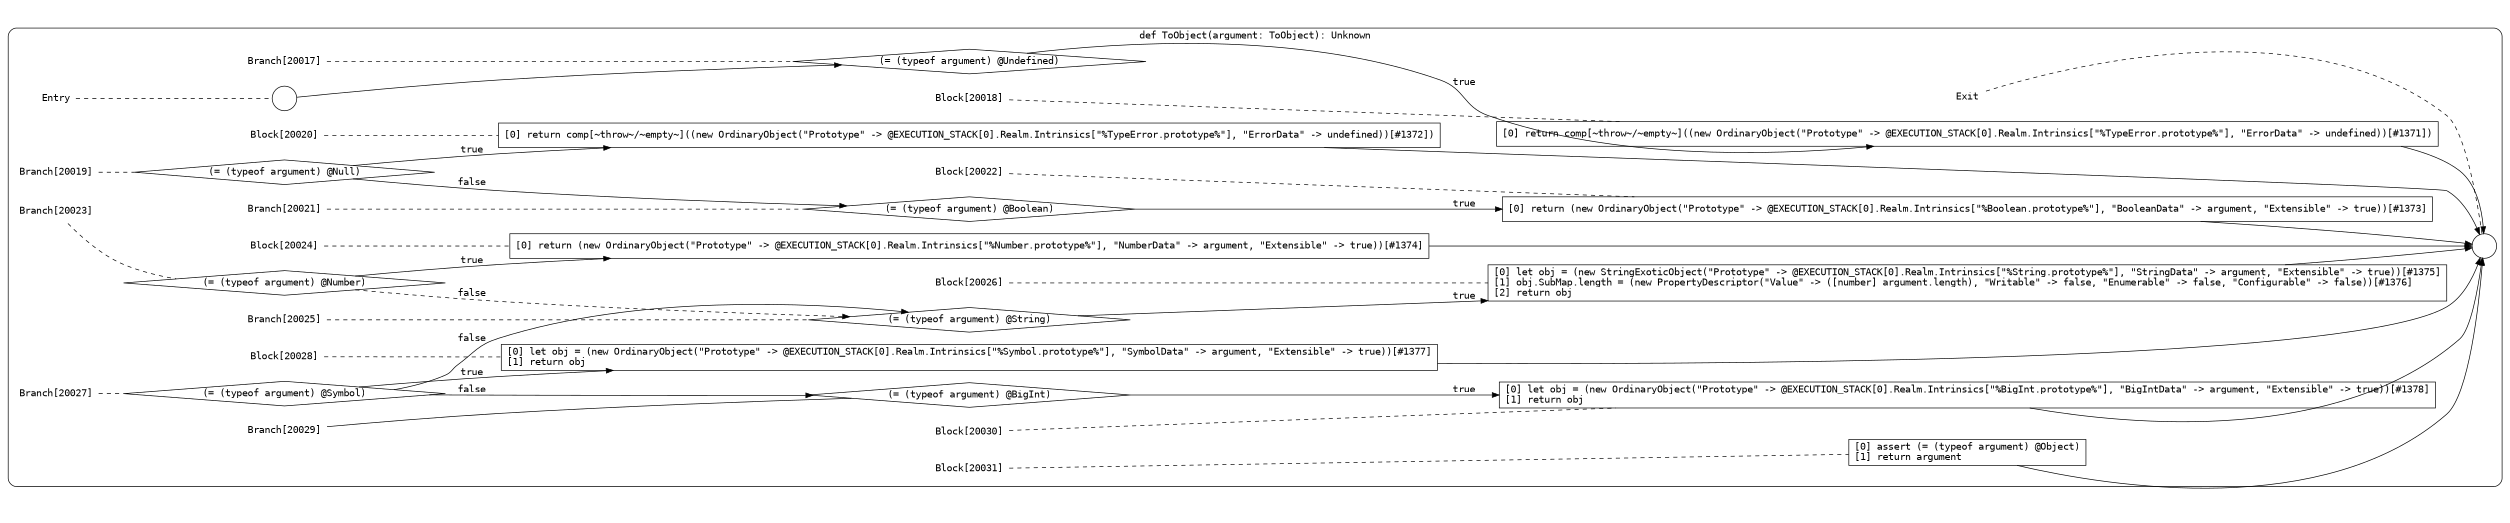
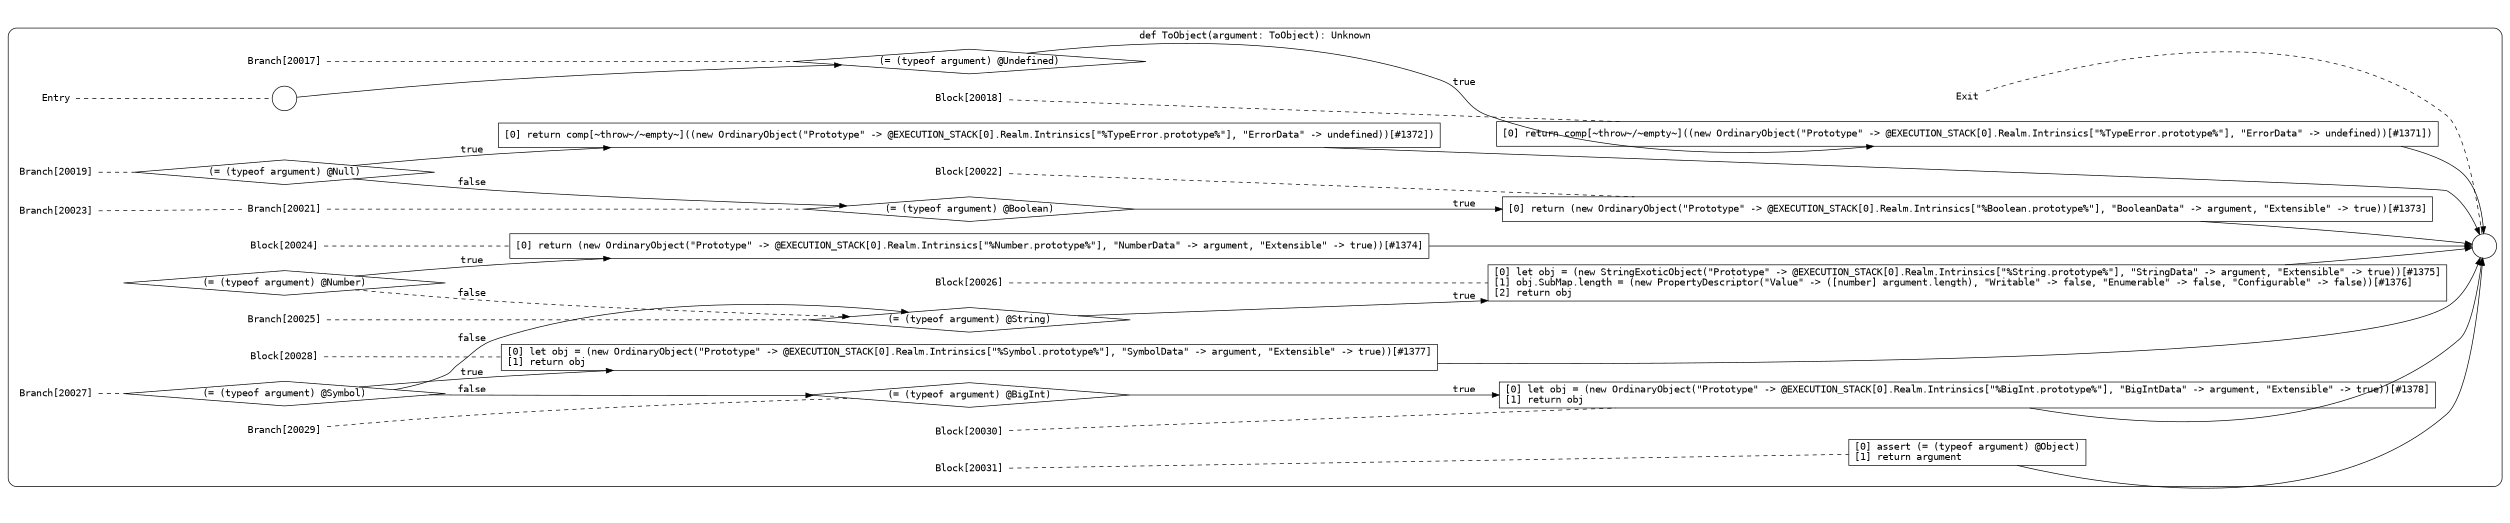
(284, 135) -> none
(117, 261) -> (170, 210)
(589, 409) -> (589, 409)
